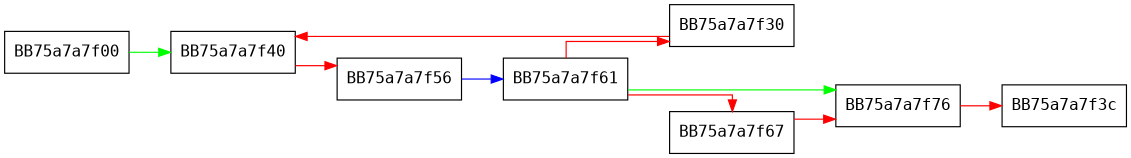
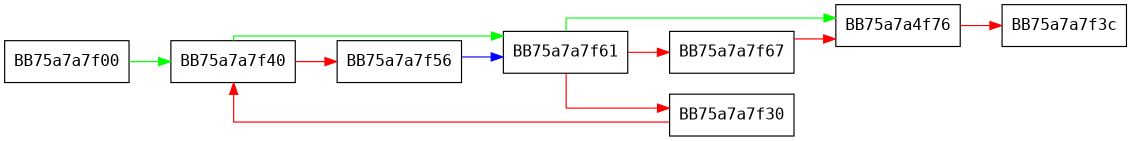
none -> (360, 36)
(898, 106) -> (898, 26)
